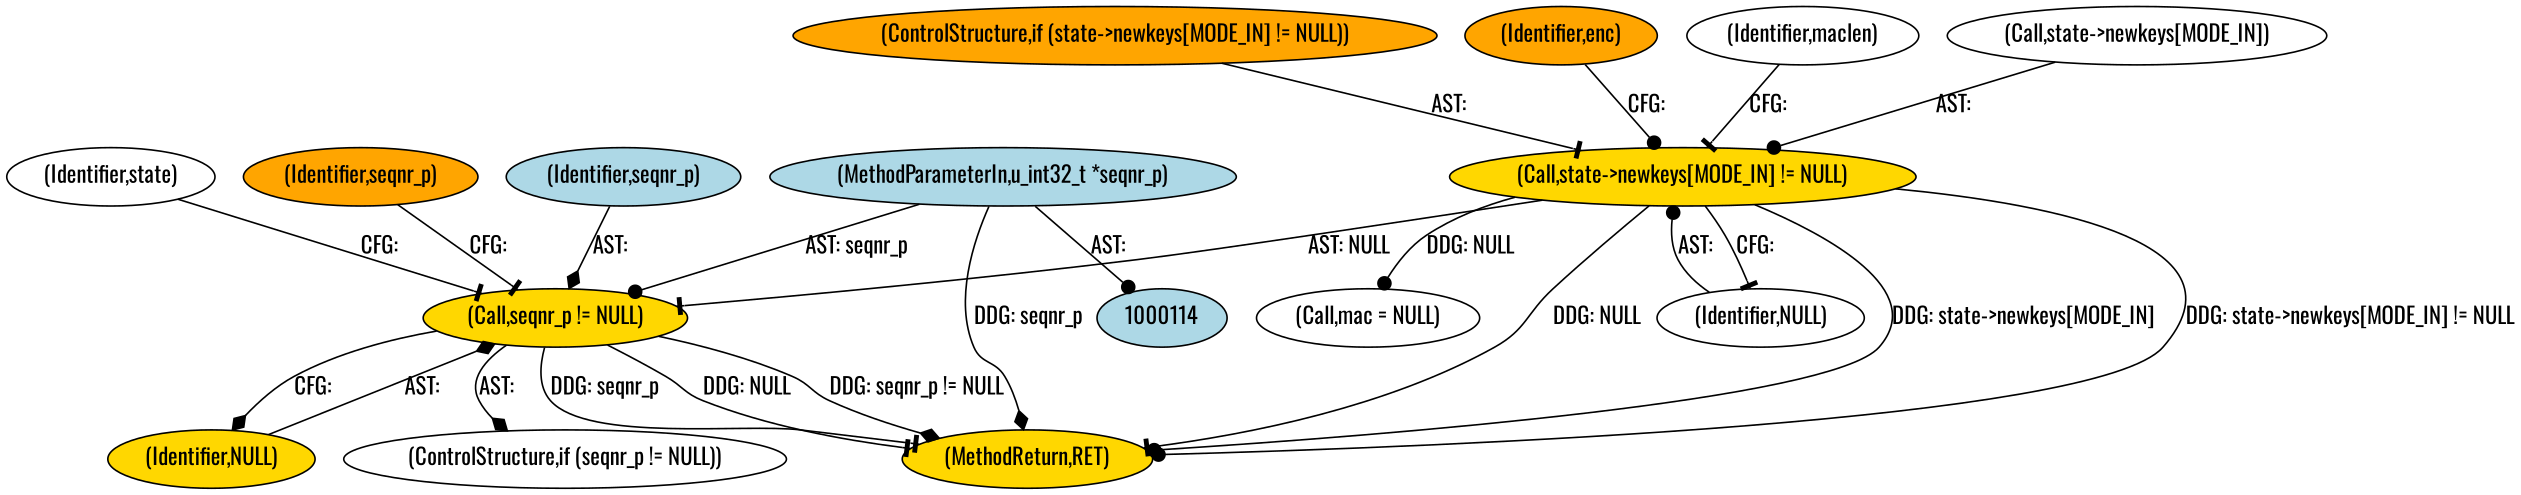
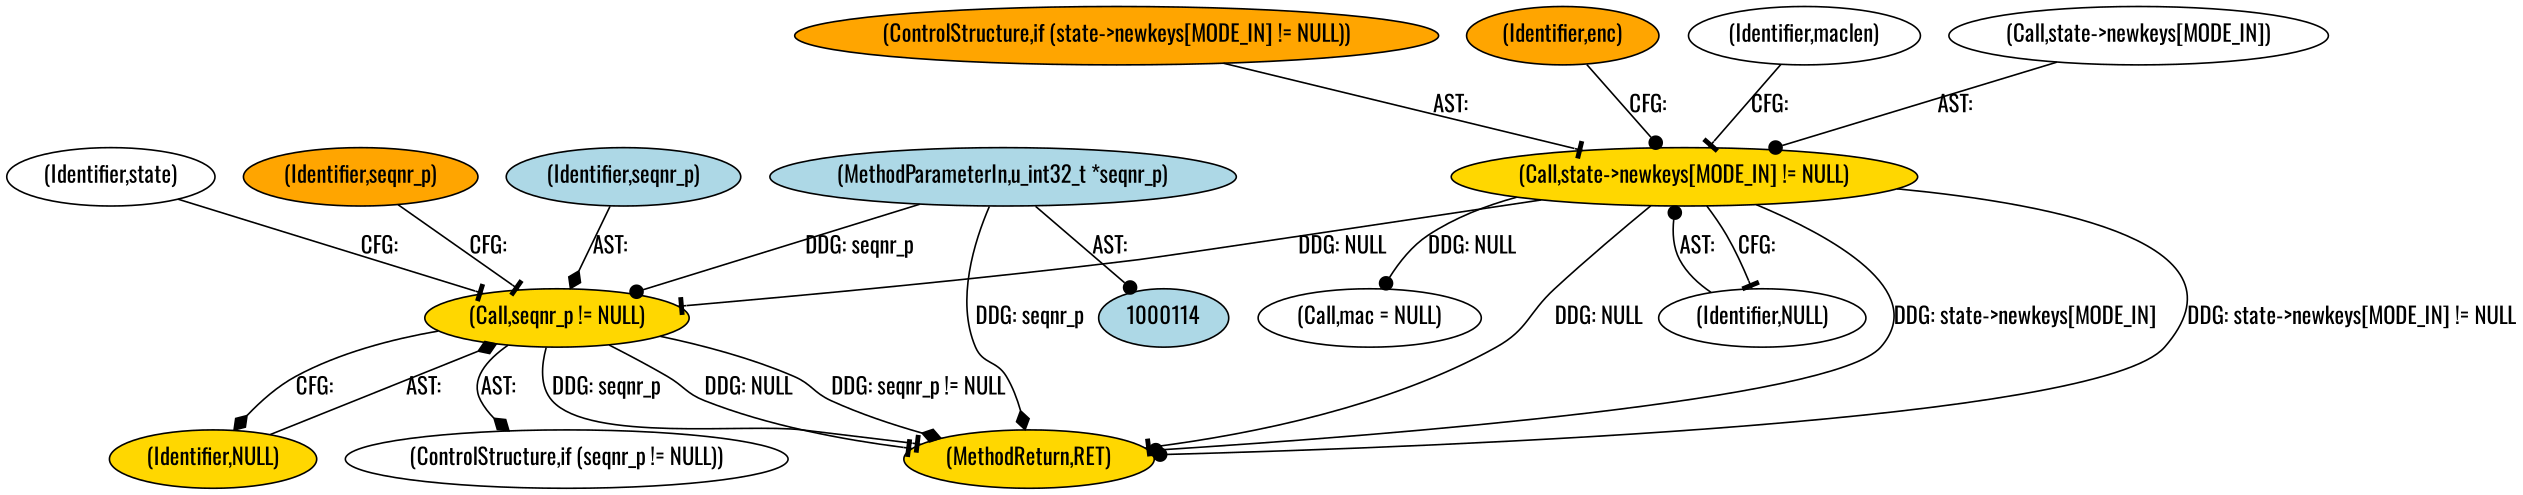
(857, 247) -> (860, 247)
(1349, 247) -> (1343, 247)
